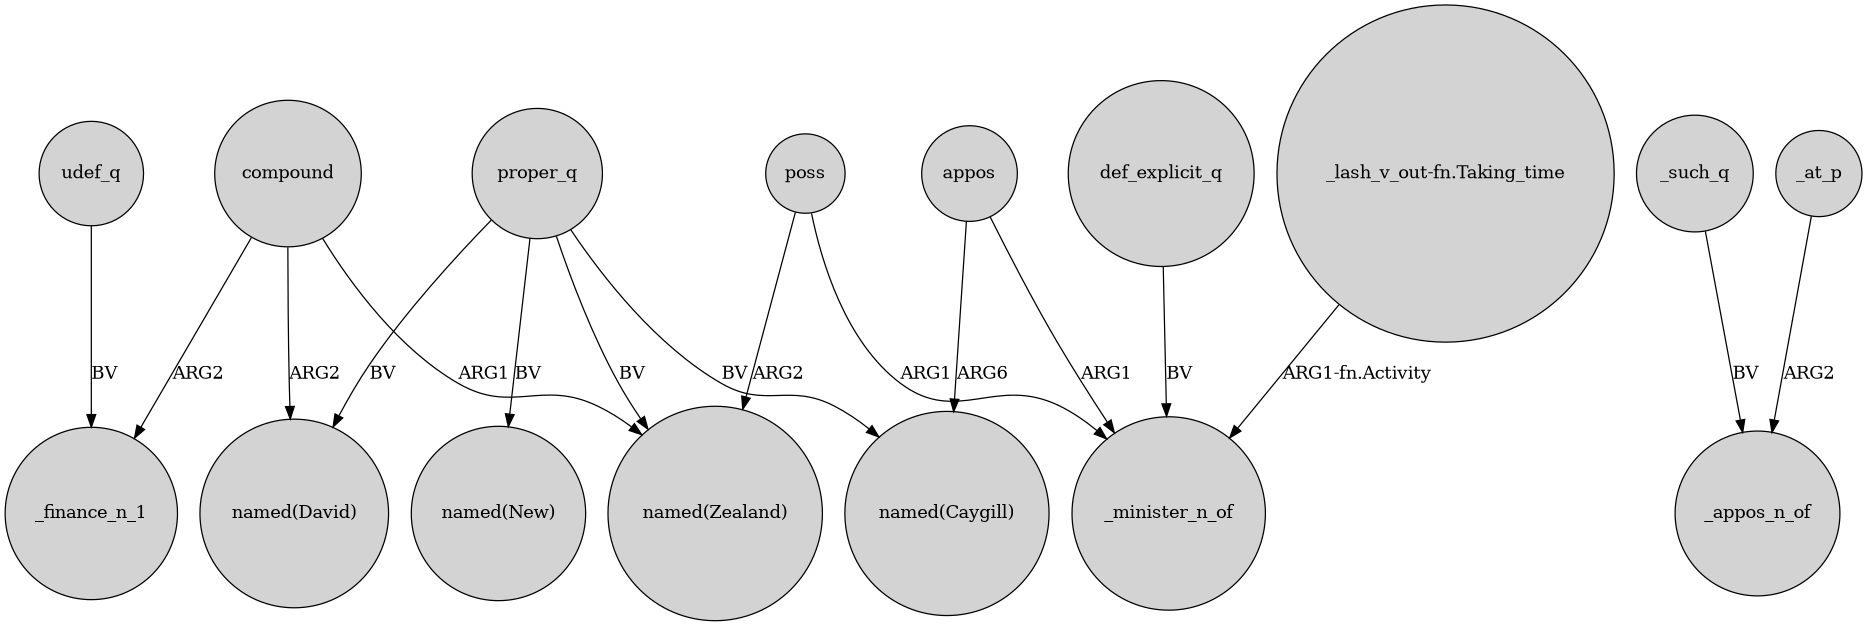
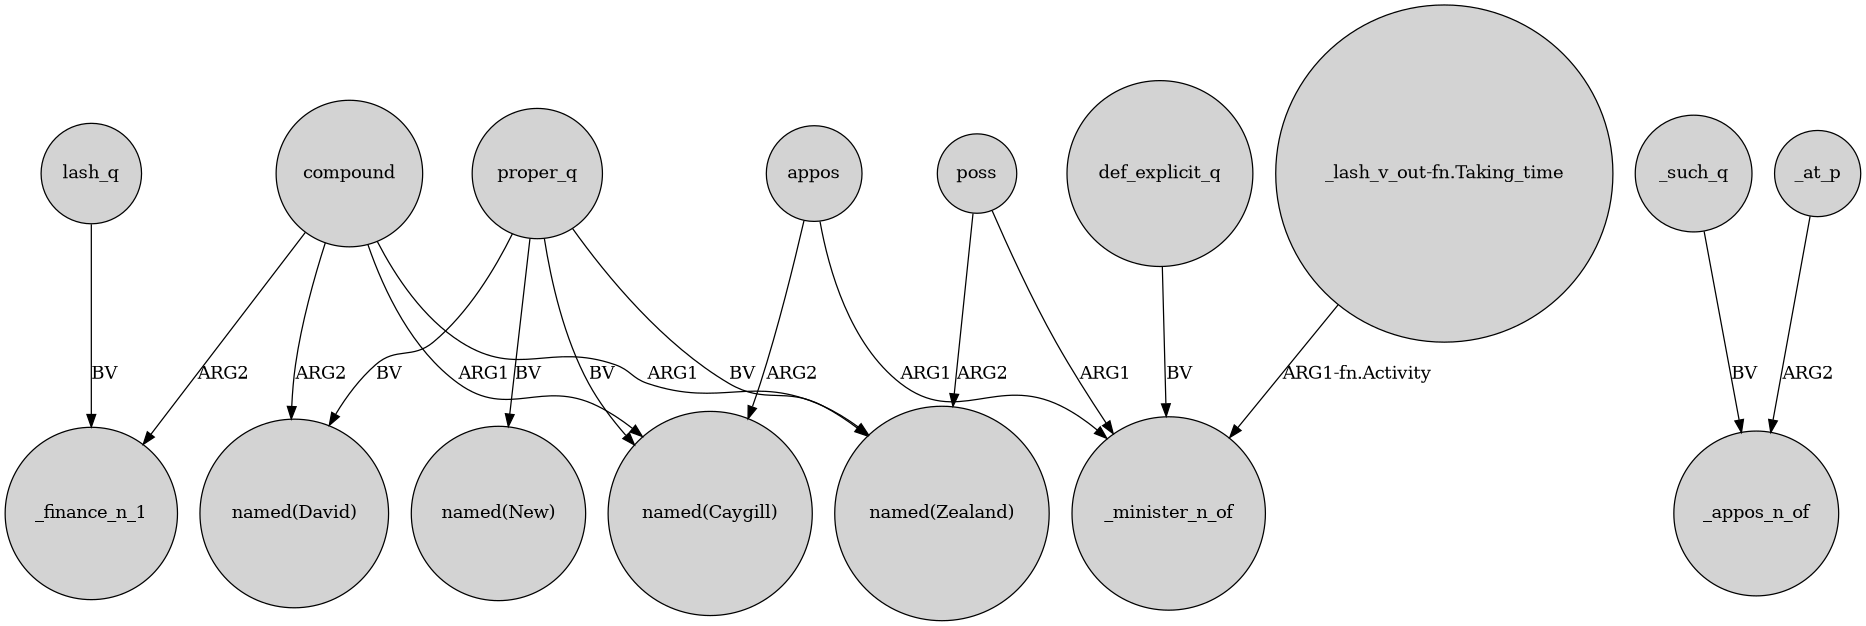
(91, 174) -> (91, 174)
(983, 374) -> (792, 374)
none -> (466, 388)
